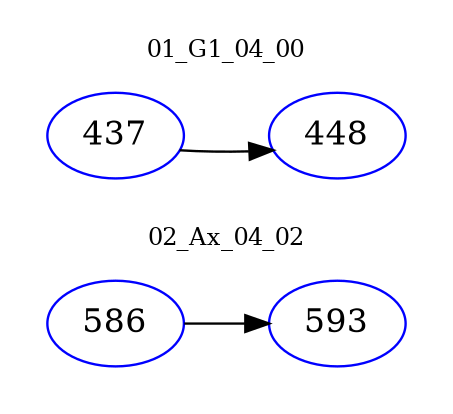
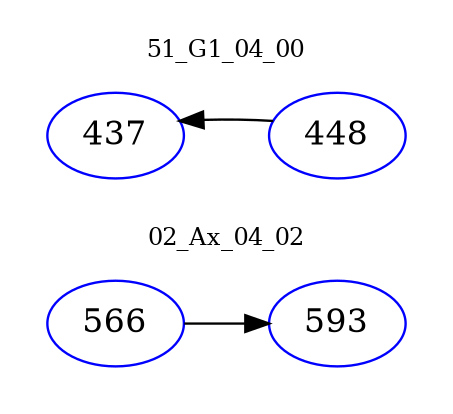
(226, 51) -> (226, 51)
(214, 152) -> (239, 120)
(116, 324) -> (116, 324)
